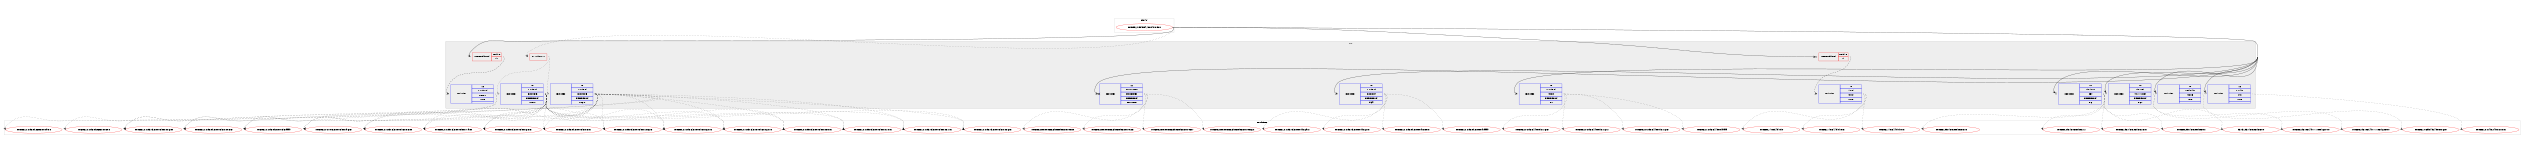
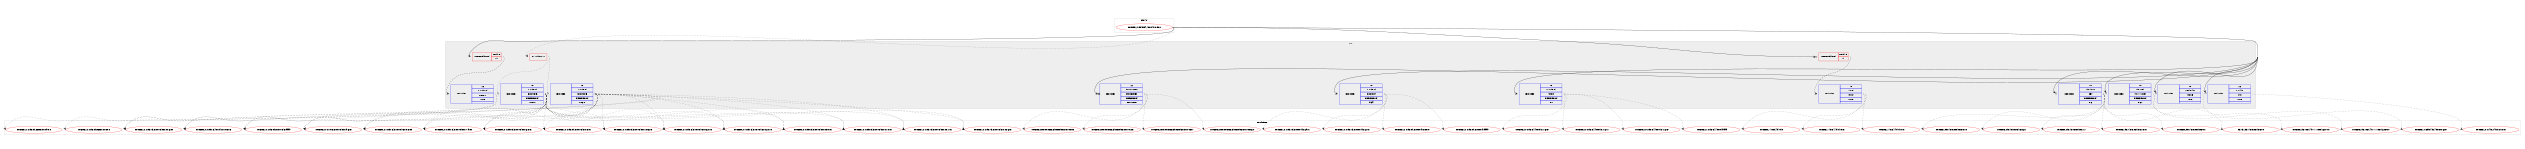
(214, 130) -> (214, 130)
none -> (2011, 130)
